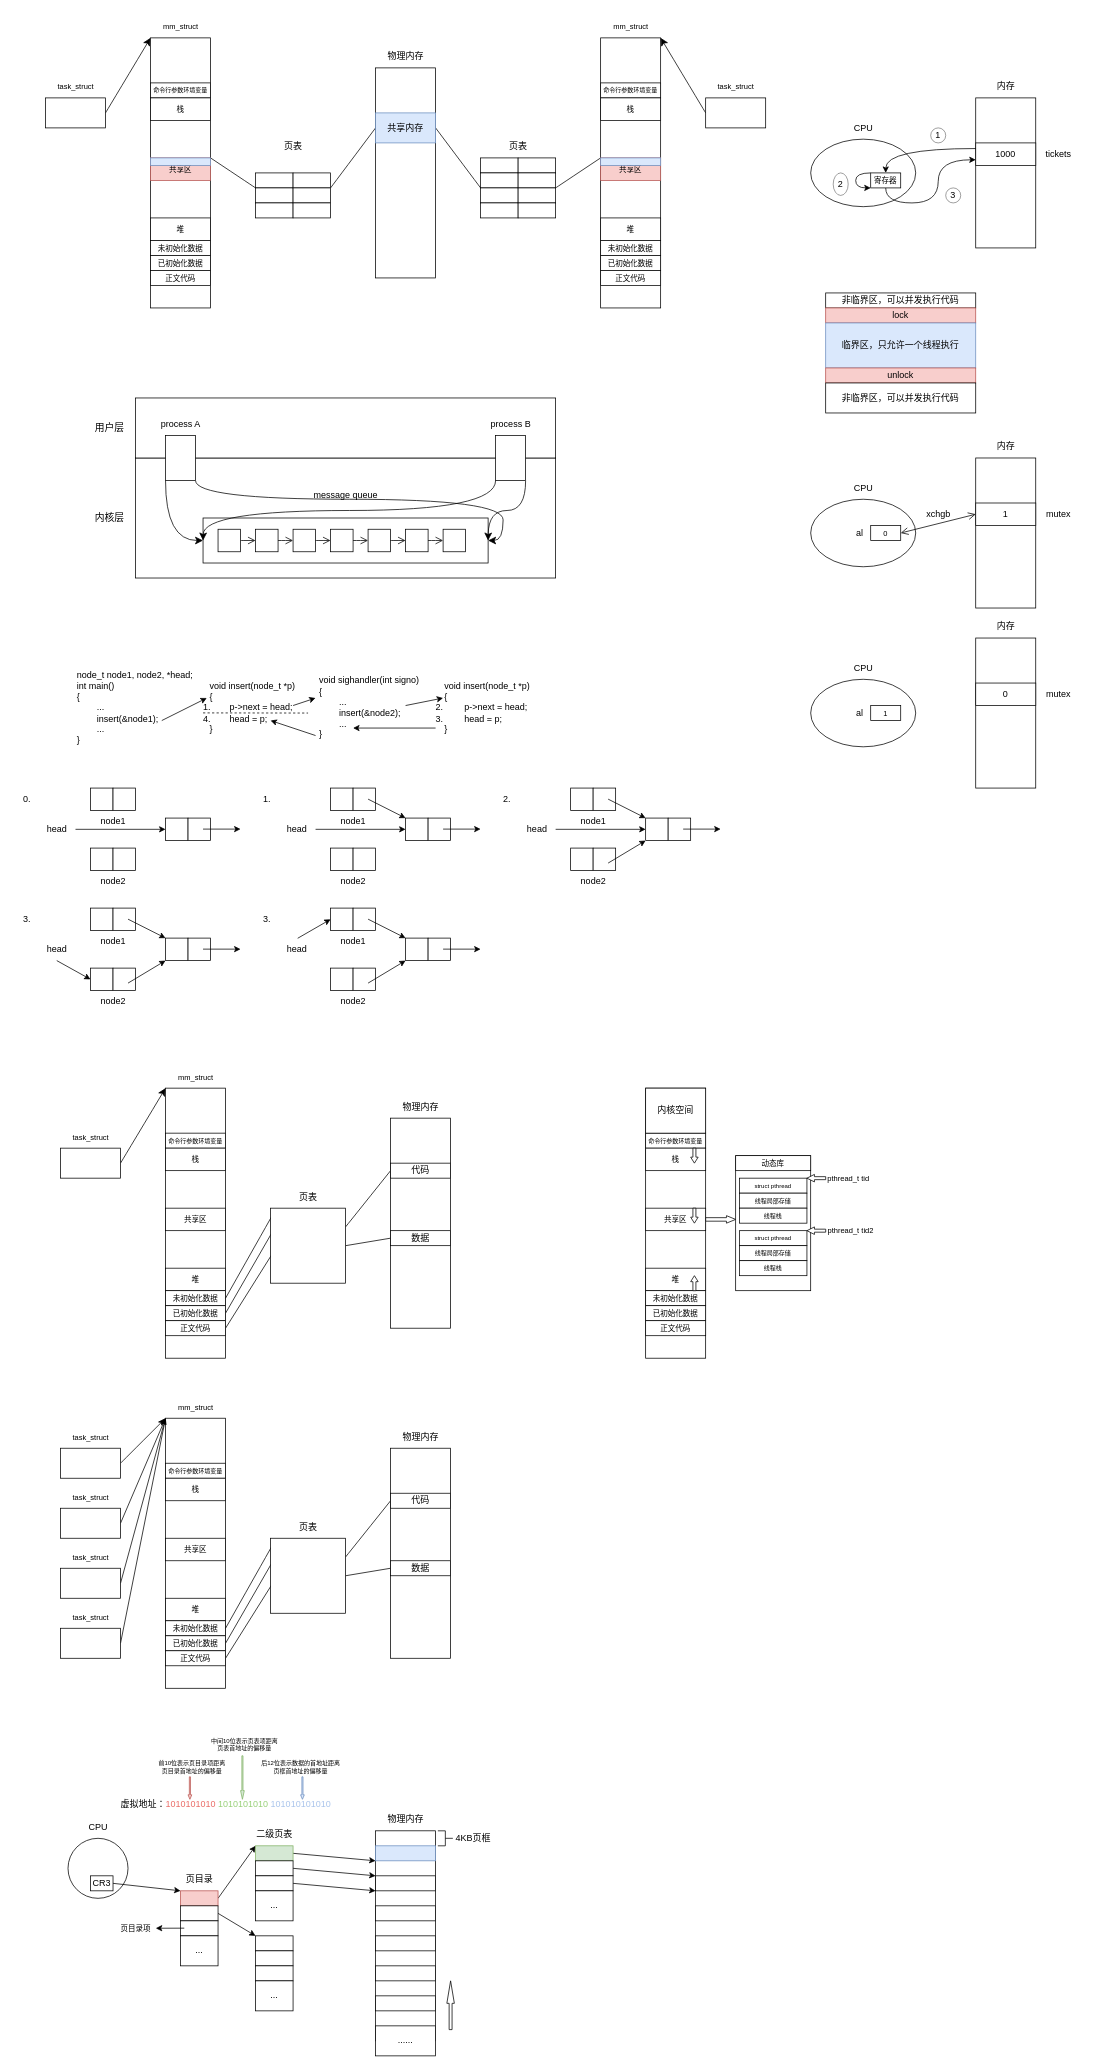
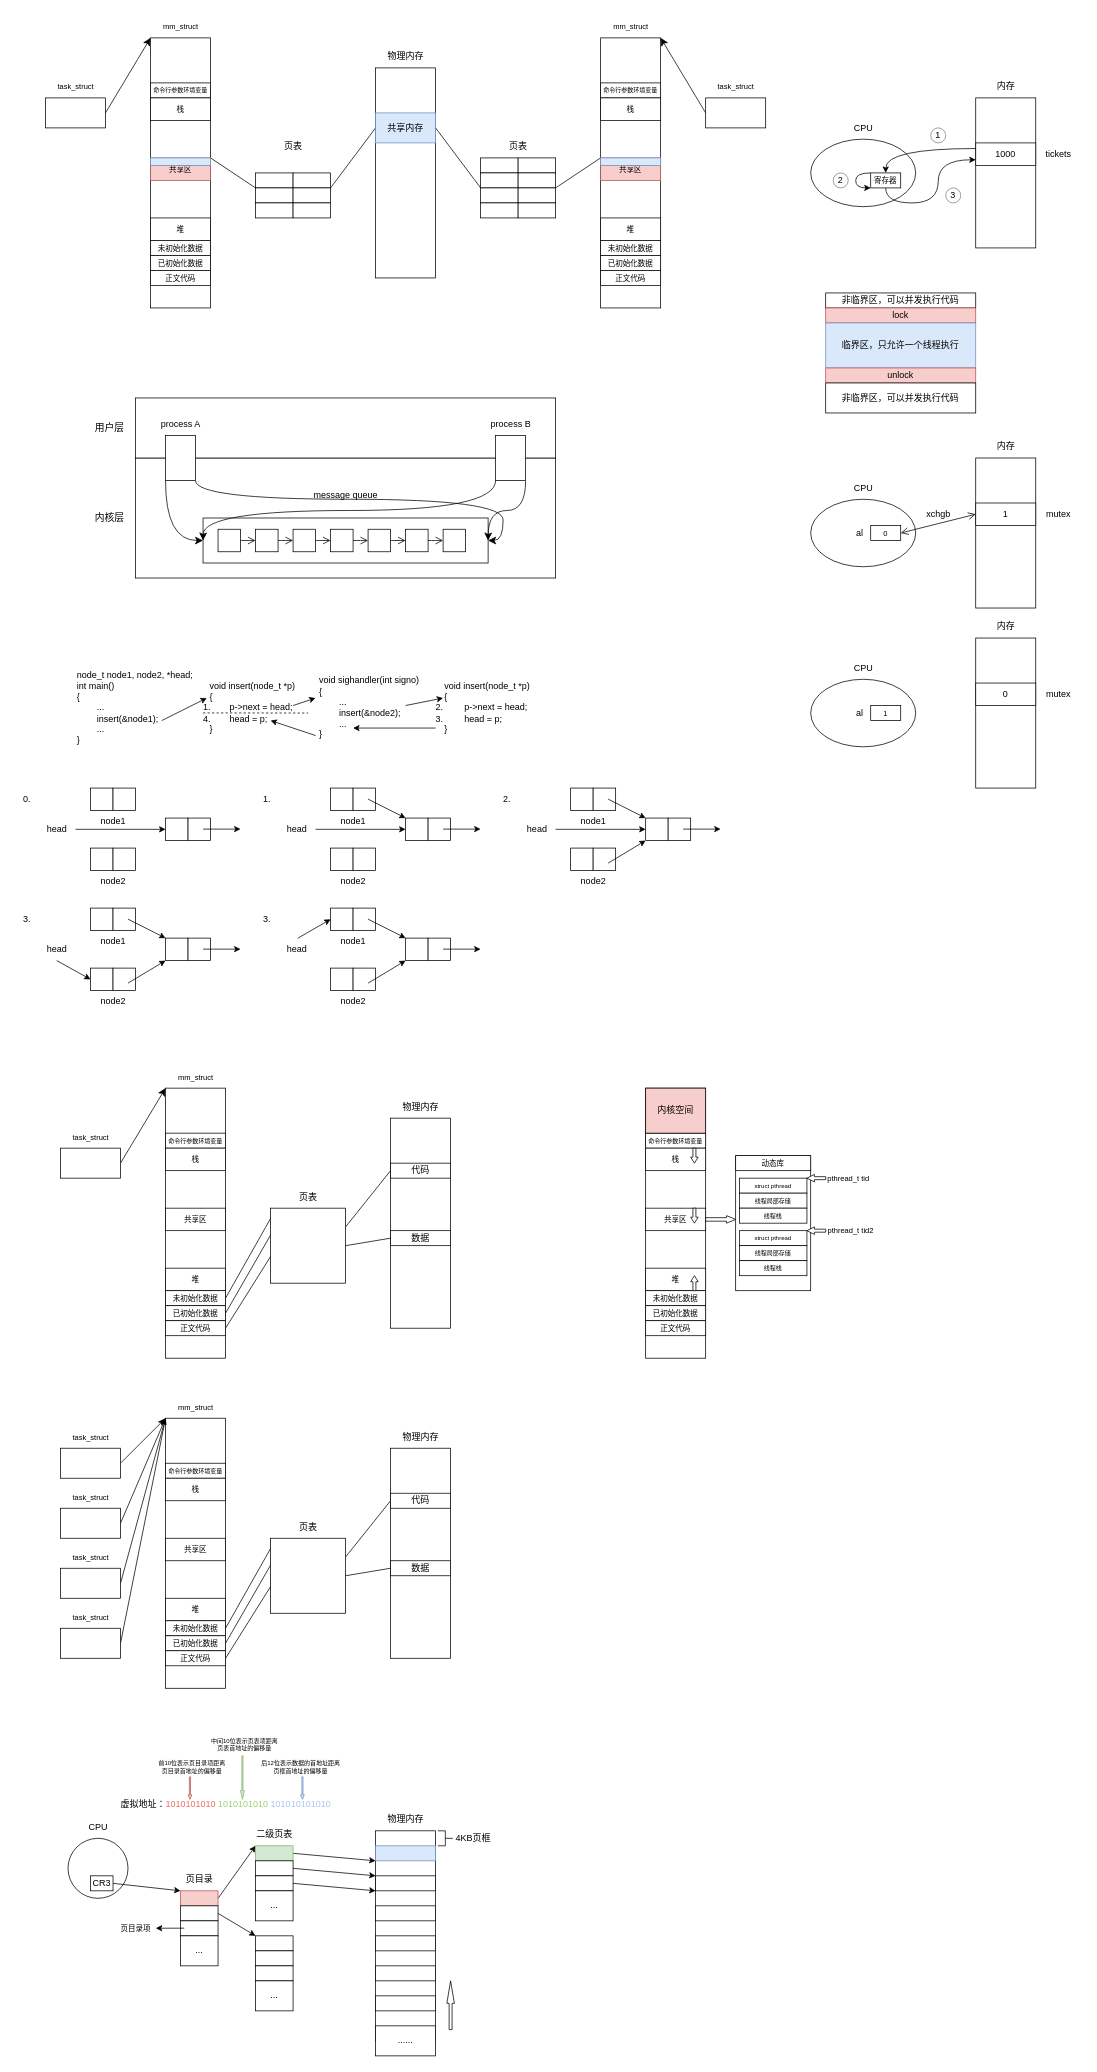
(840, 184) -> (840, 180)
(675, 1110) -> (675, 1110)
